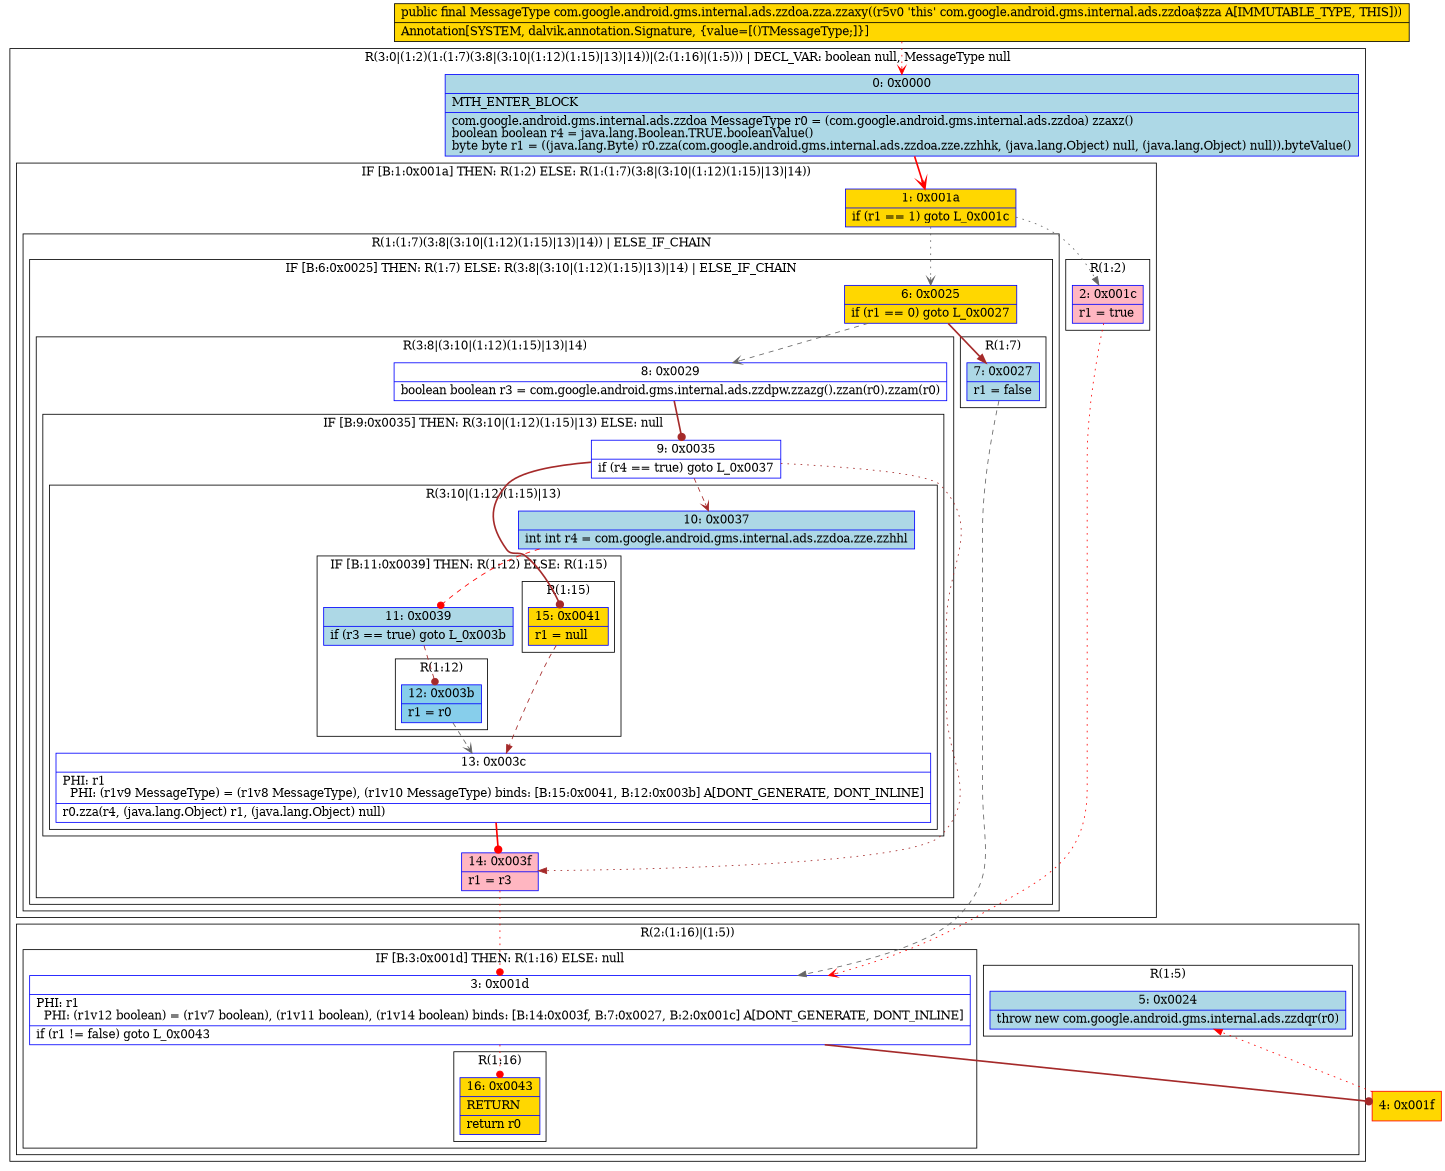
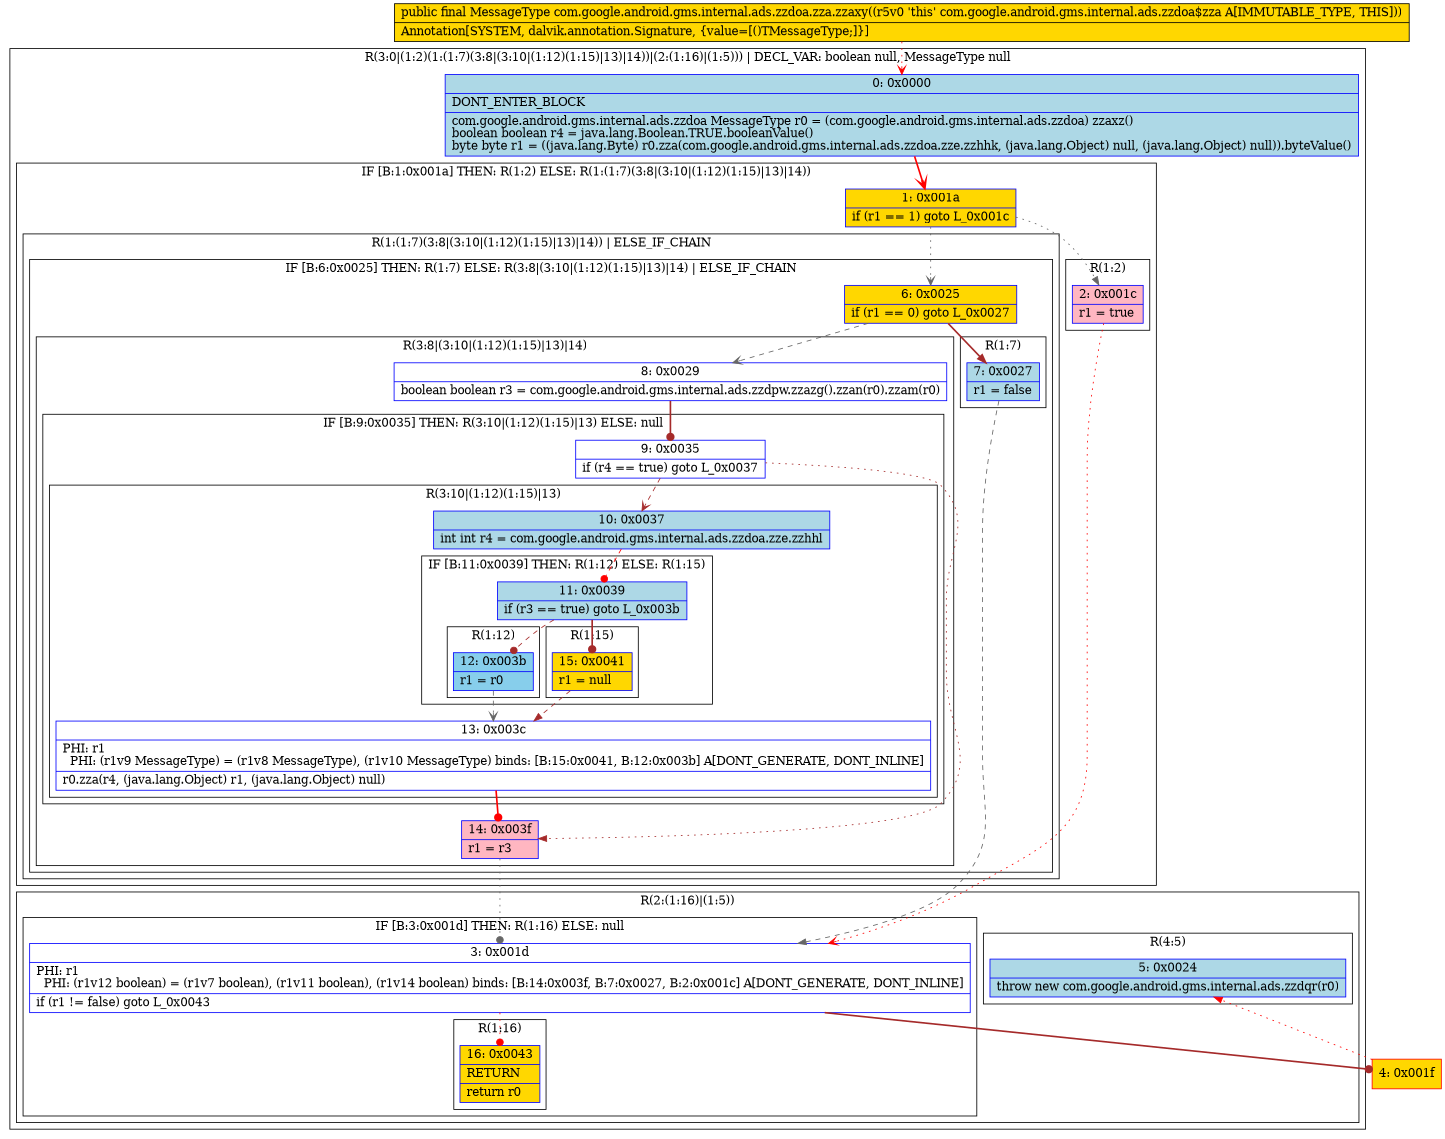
(515, 103) -> (518, 103)
(494, 511) -> (592, 633)
(500, 930) -> (500, 898)
(1168, 975) -> (1168, 943)
